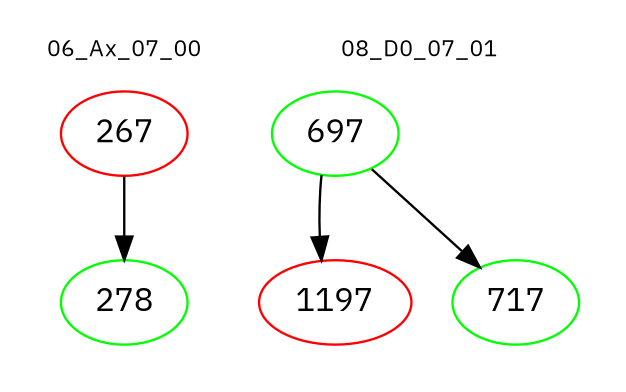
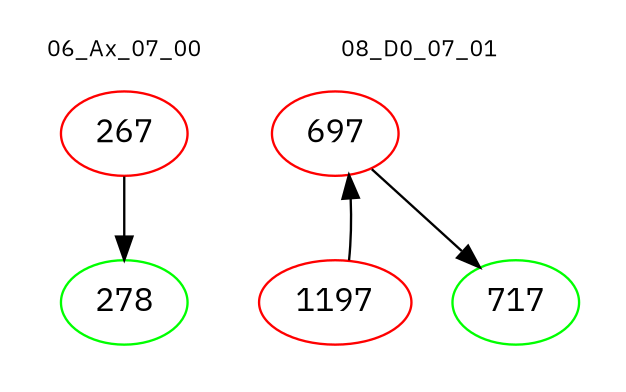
(335, 134) -> (335, 134)
(320, 206) -> (351, 230)
